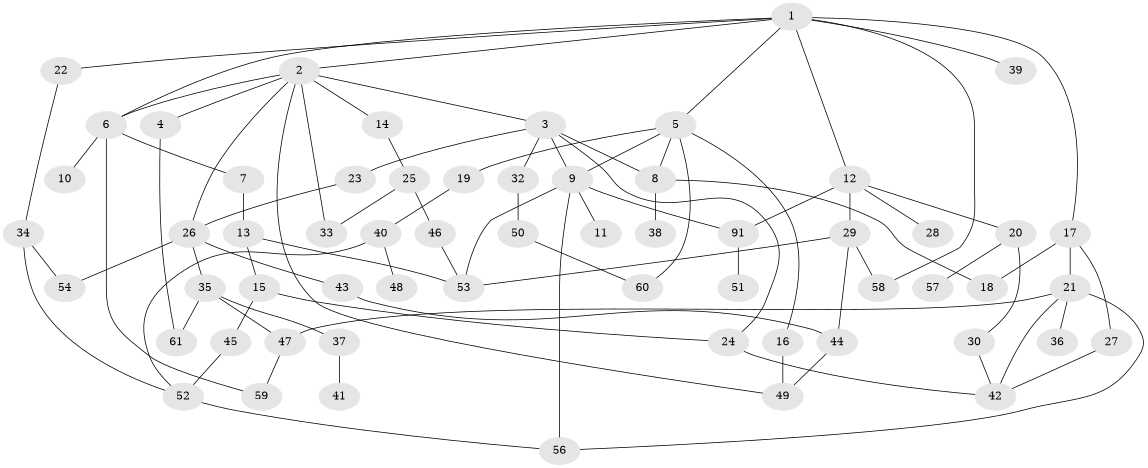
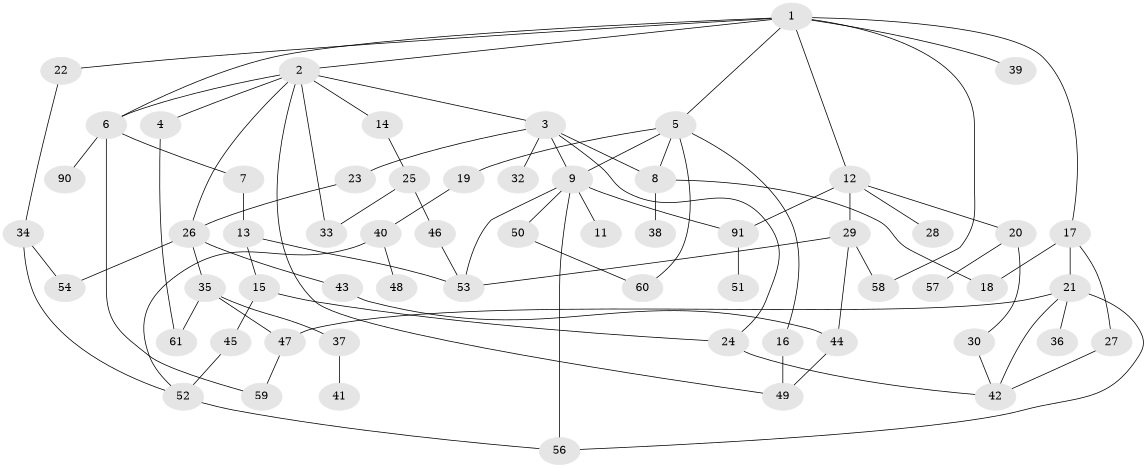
(65, 179) -> (65, 179)
(518, 201) -> (545, 207)
